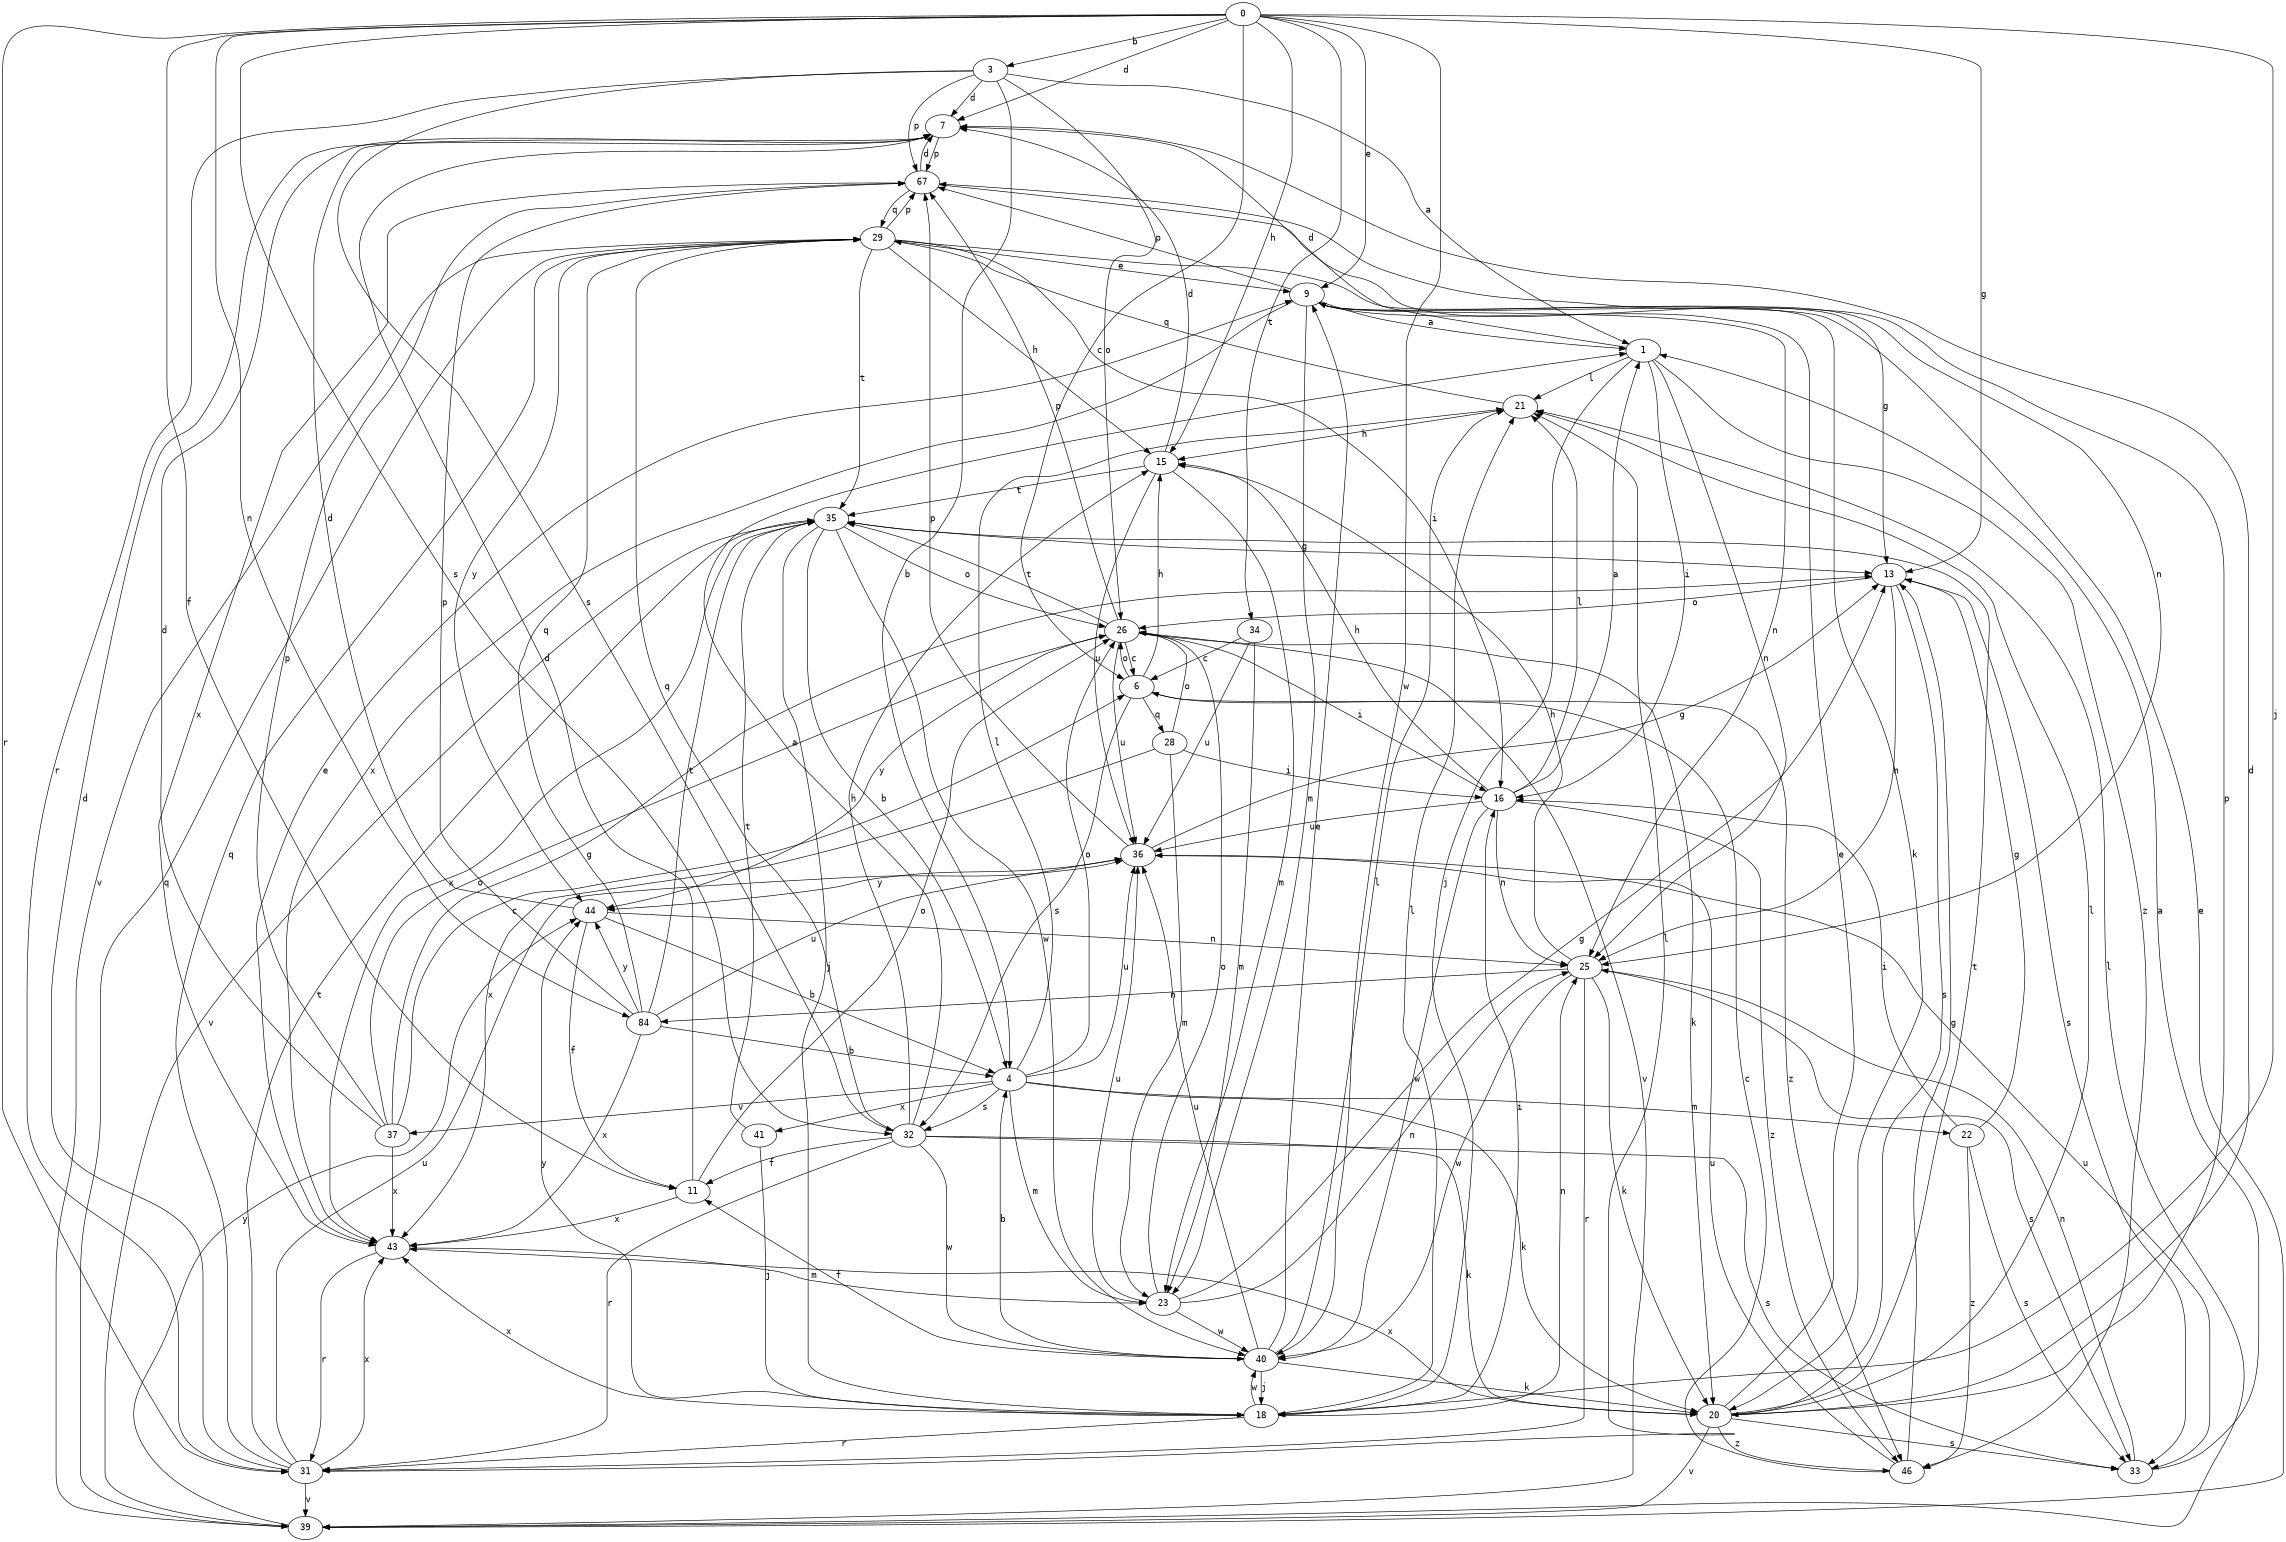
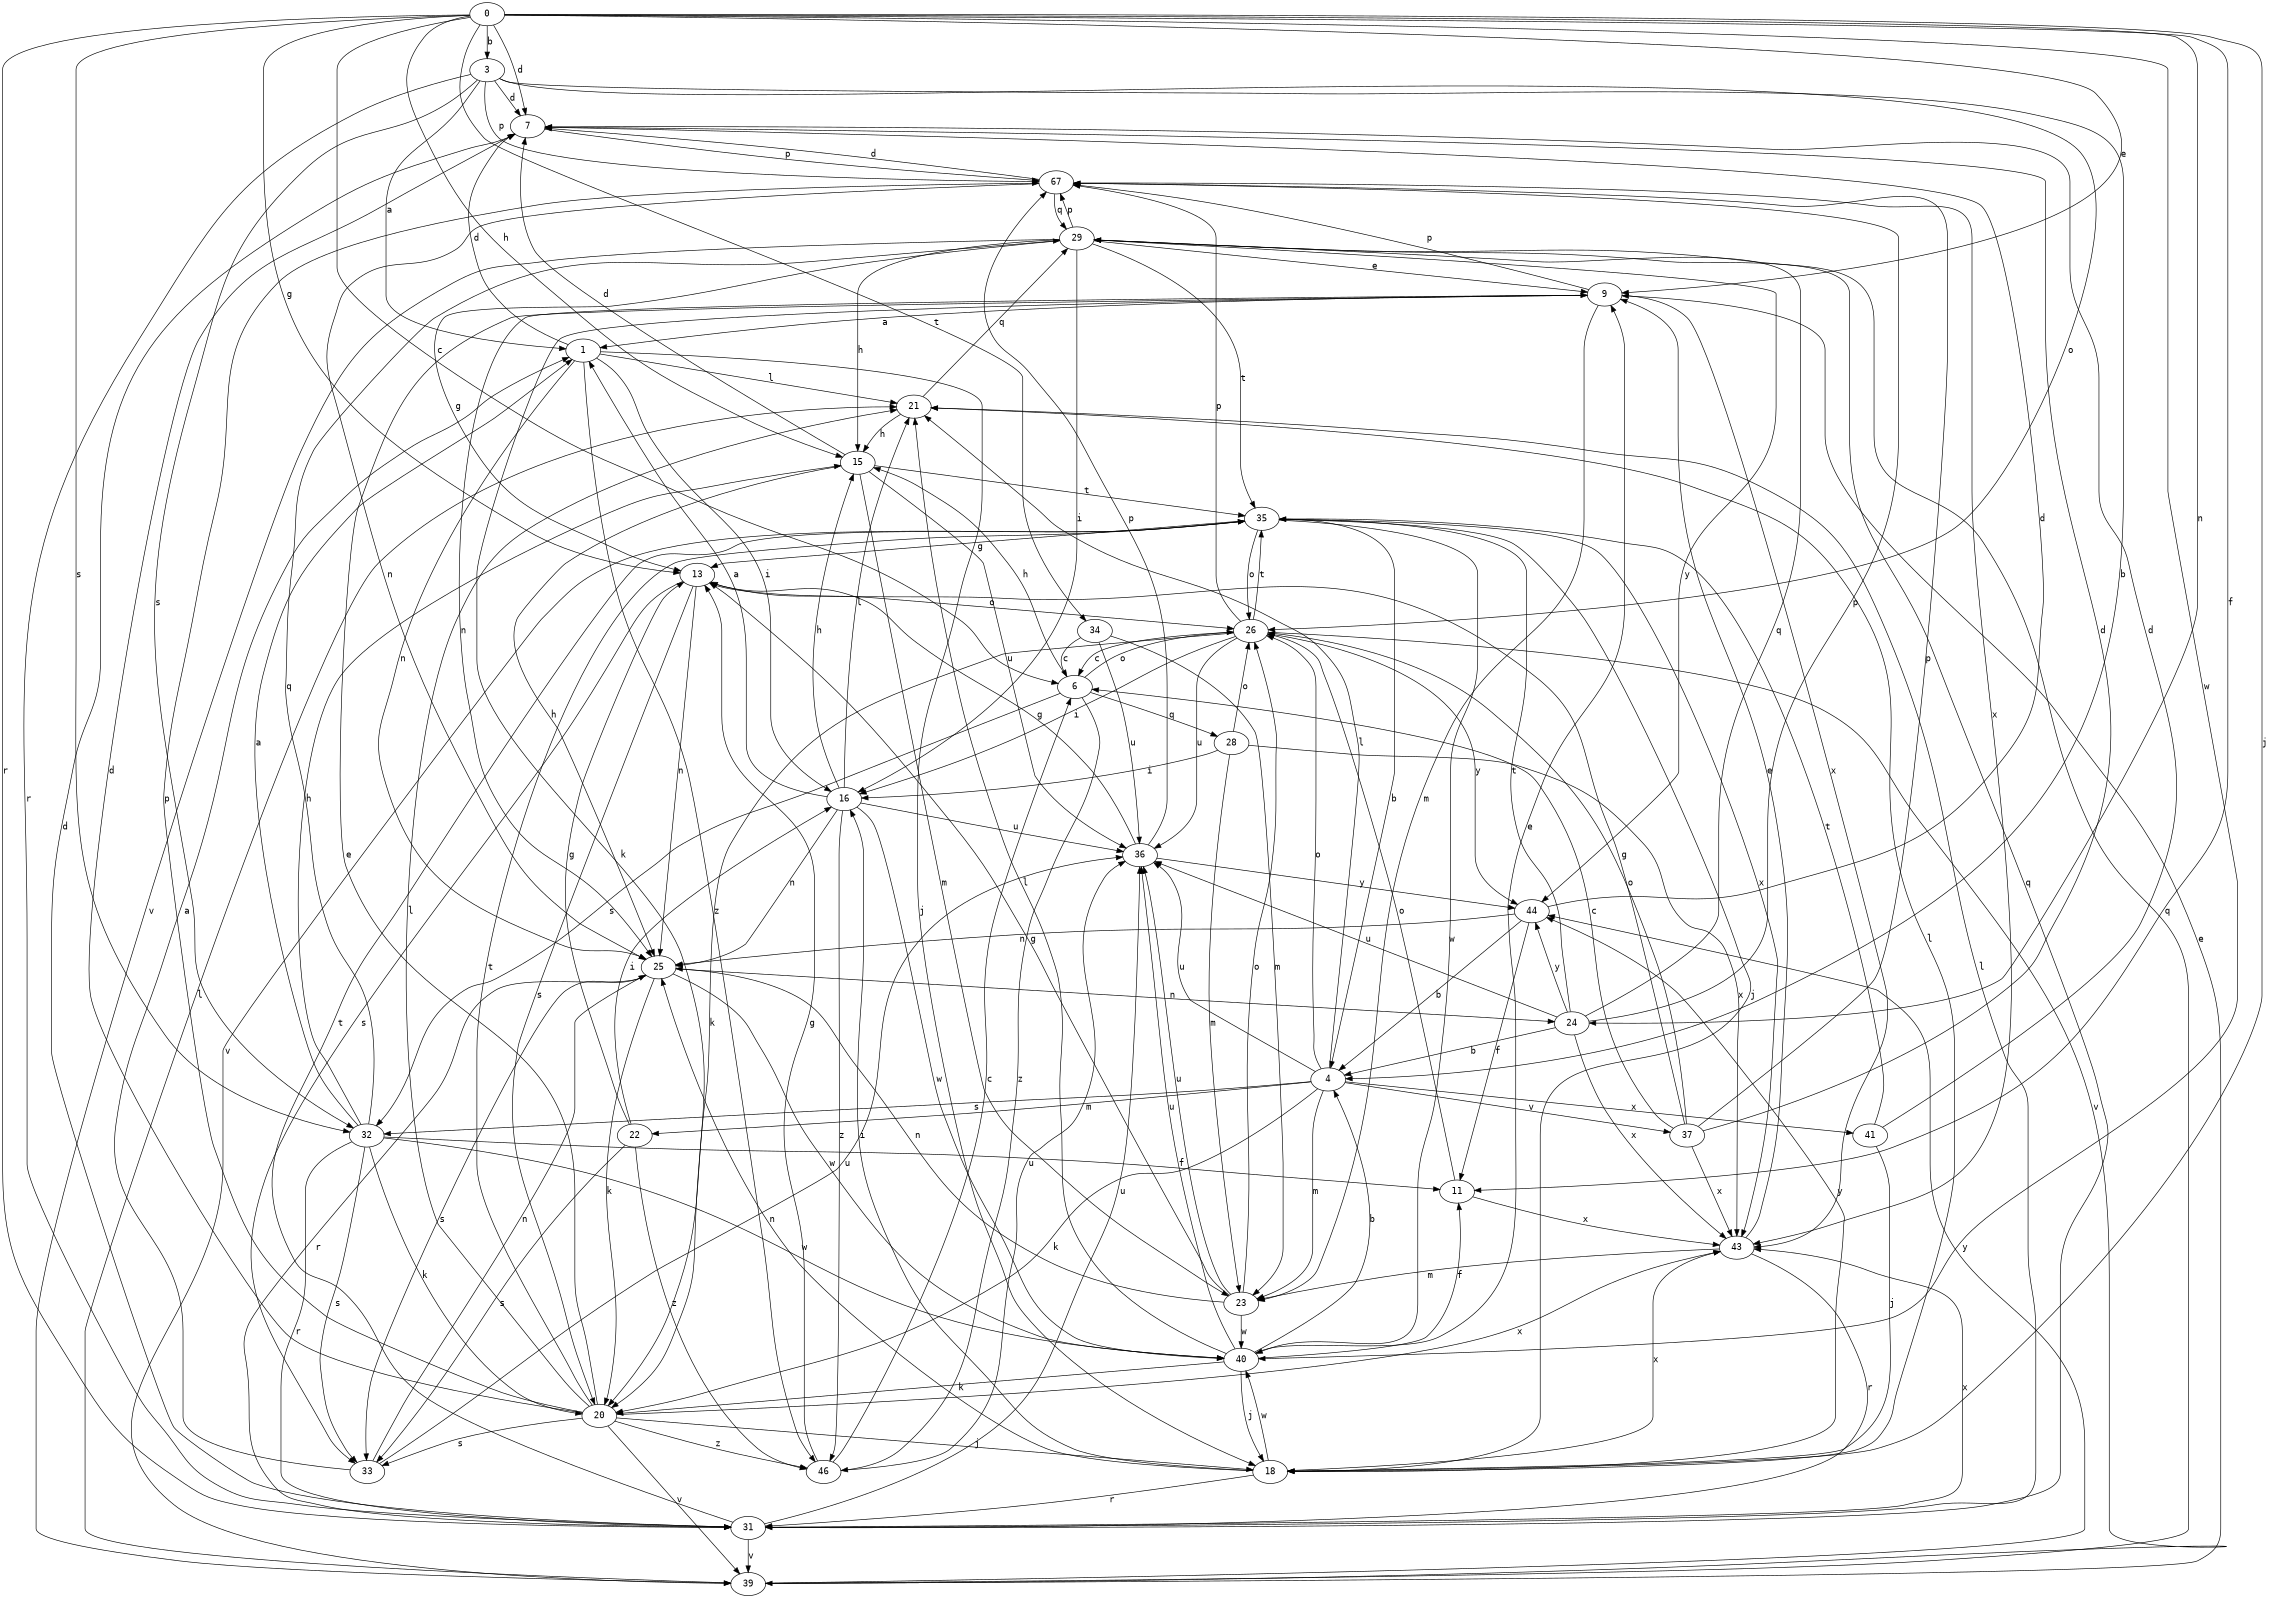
(434, 445) -> (1866, 146)
(1498, 639) -> (519, 616)
(1853, 934) -> (803, 1190)
(644, 1023) -> (1572, 1023)
none -> (932, 1444)
